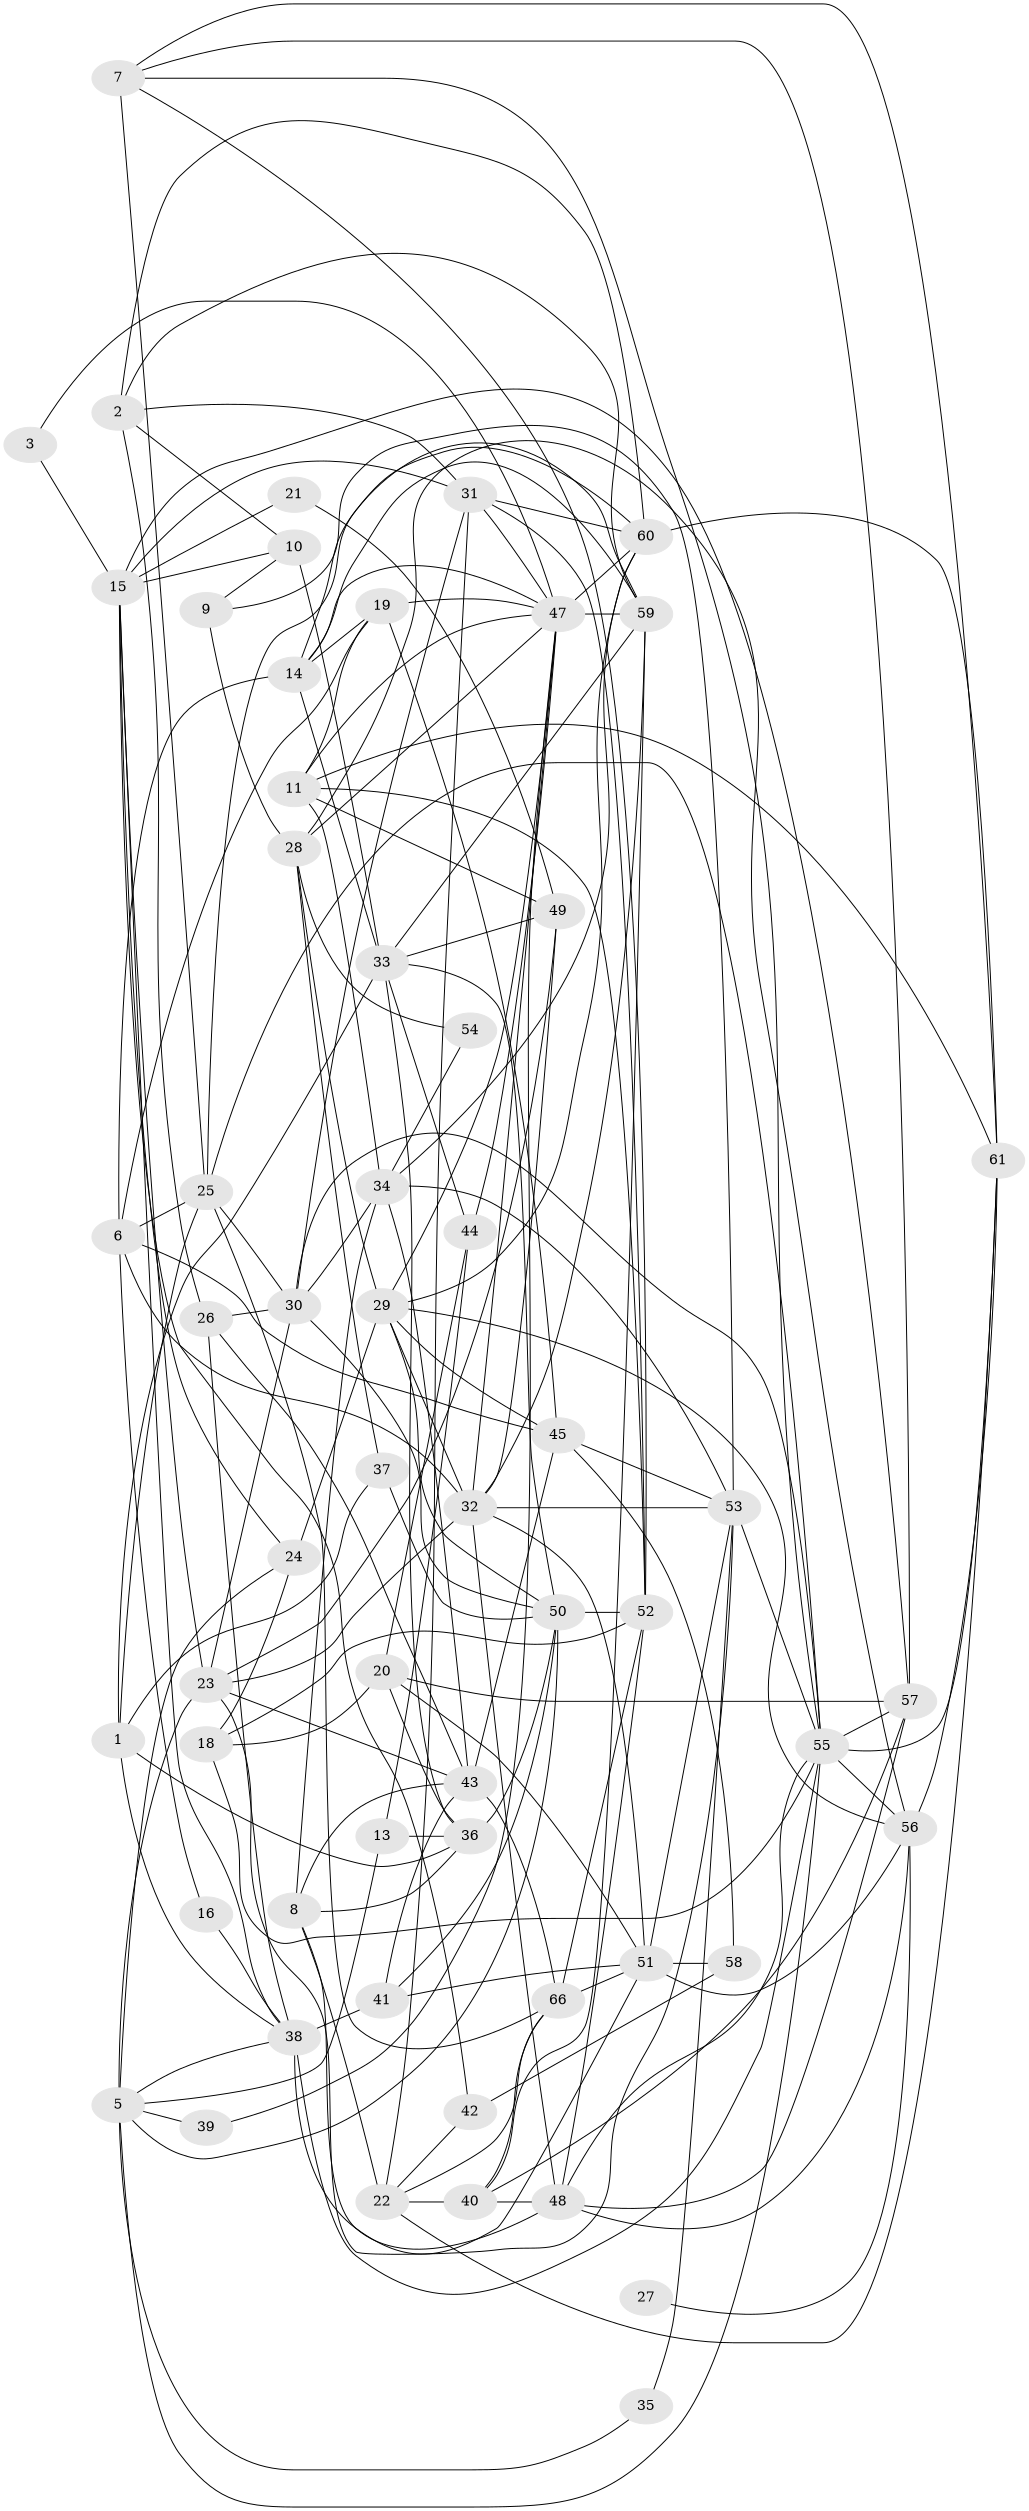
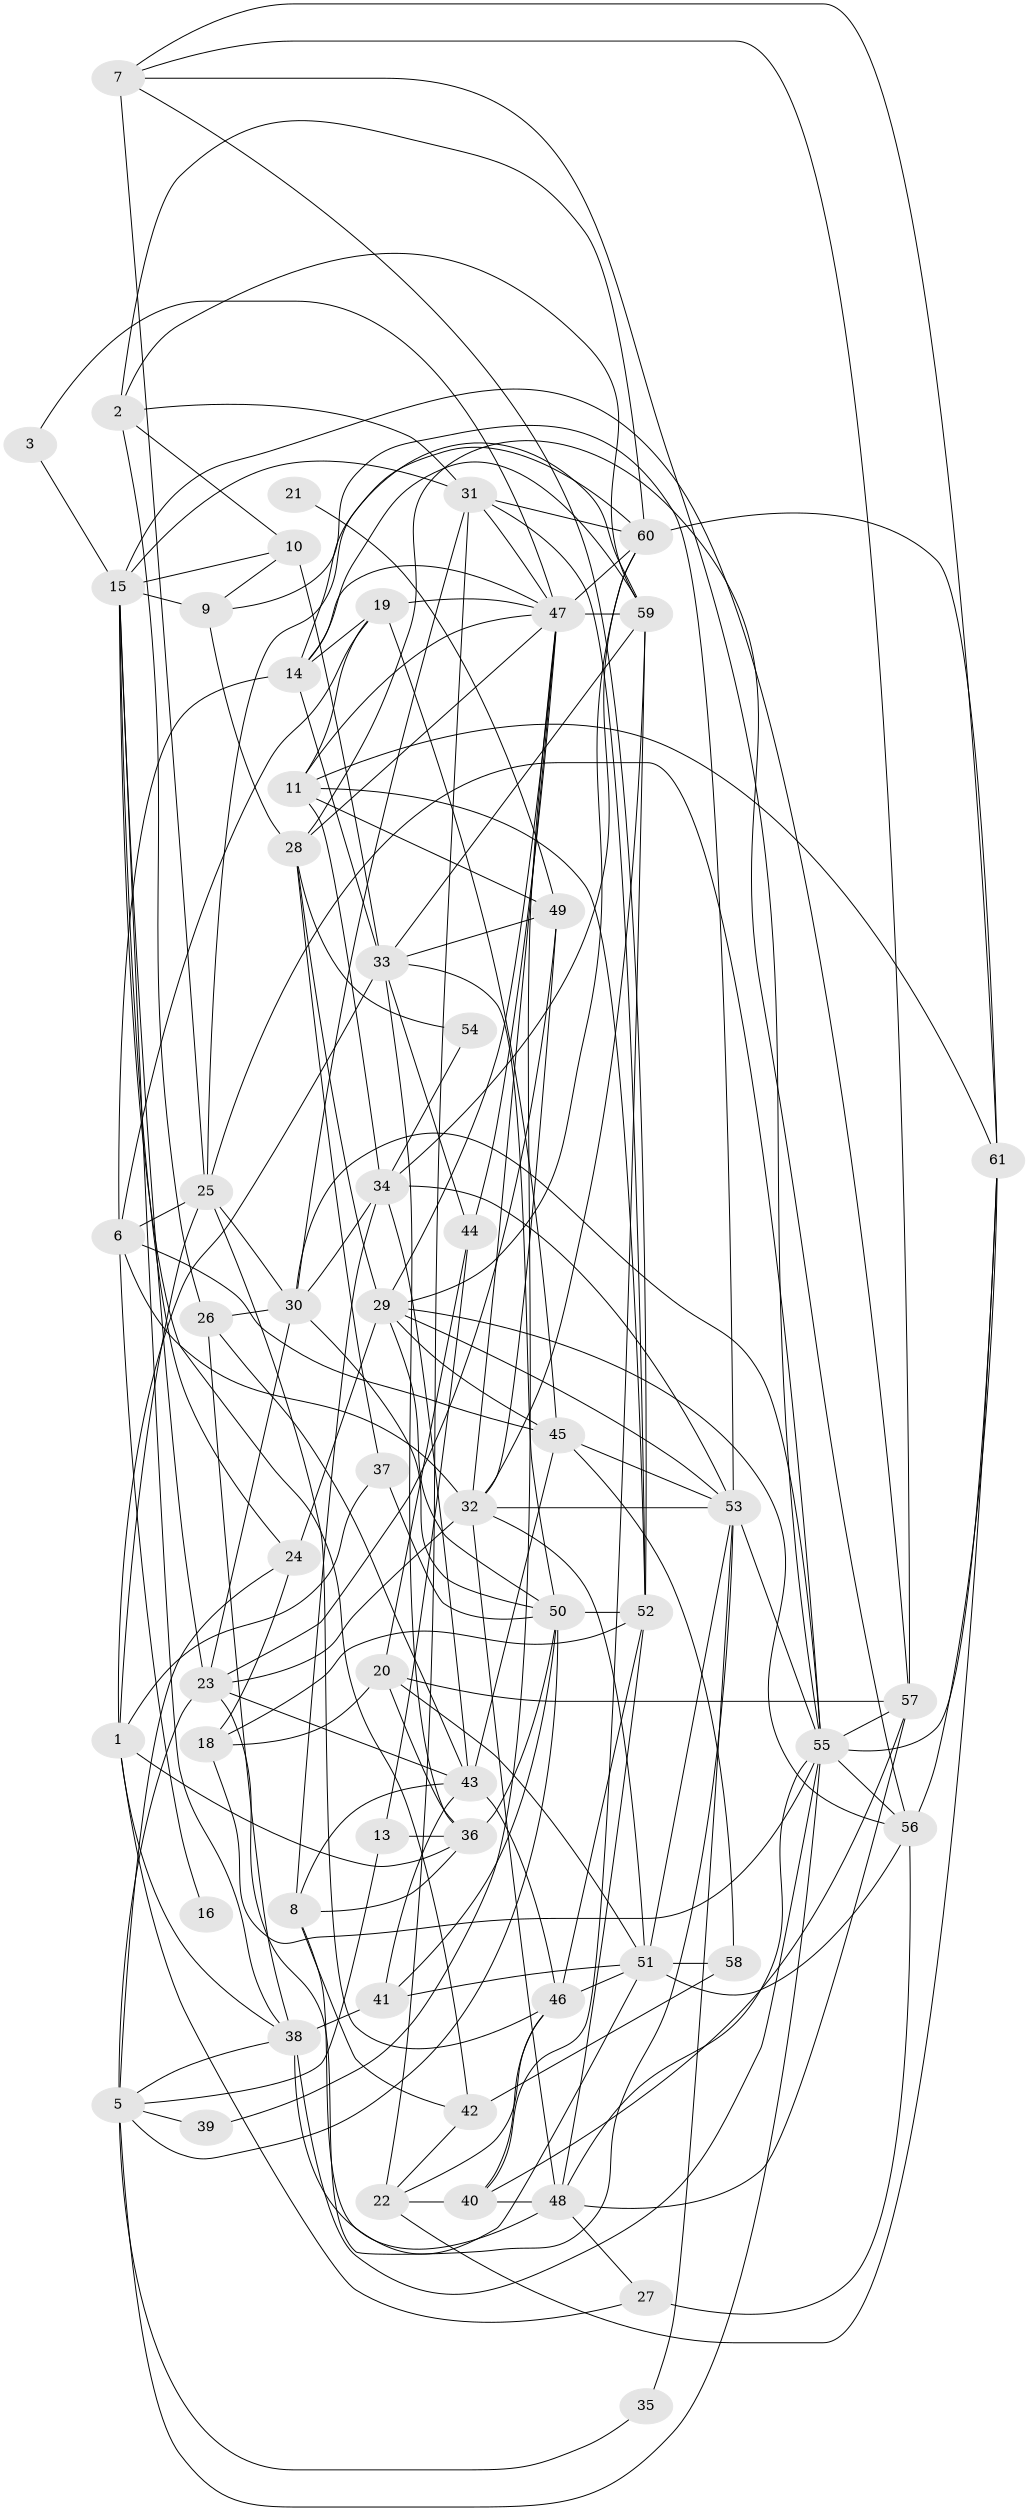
(206, 541) -> (168, 600)
(426, 1407) -> (567, 1395)
(248, 1974) -> none
(558, 2001) -> (558, 2001)
(343, 2055) -> (347, 2041)
(834, 2128) -> (602, 2250)
none -> (267, 2160)
